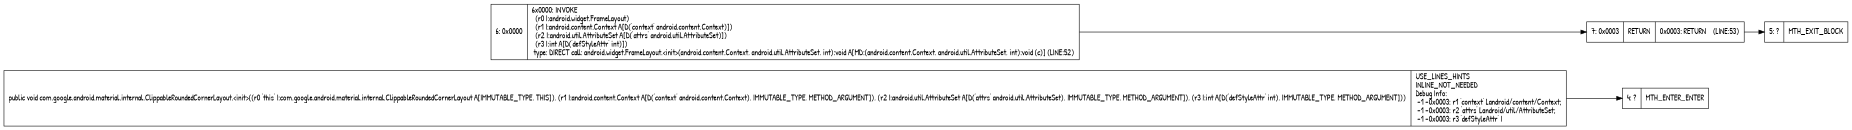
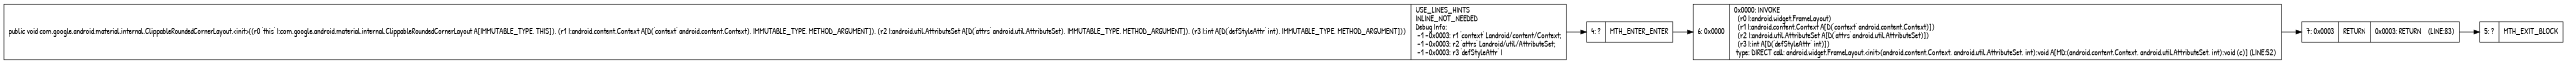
(556, 10) -> (1759, 10)
none -> (1680, 32)
(1700, 32) -> (2415, 32)
